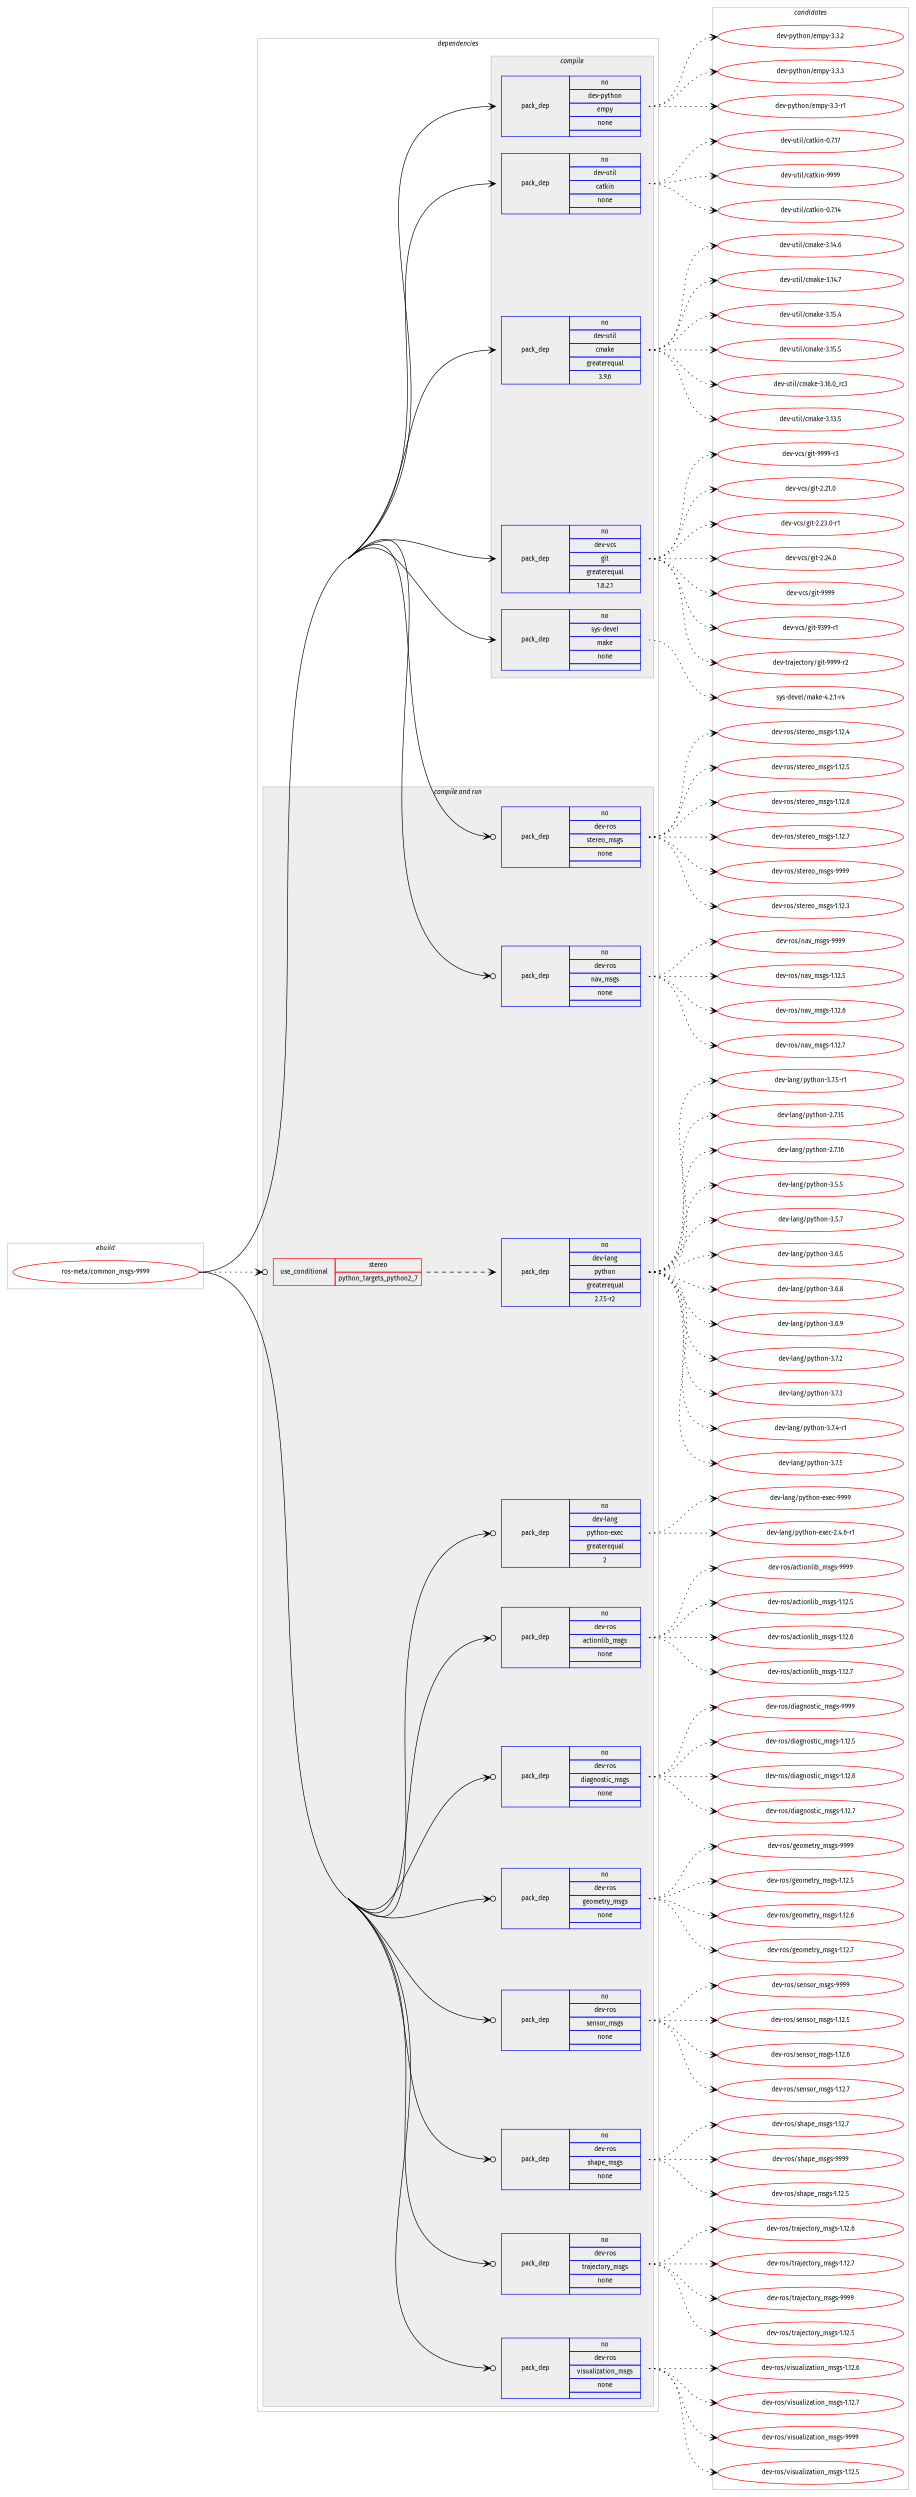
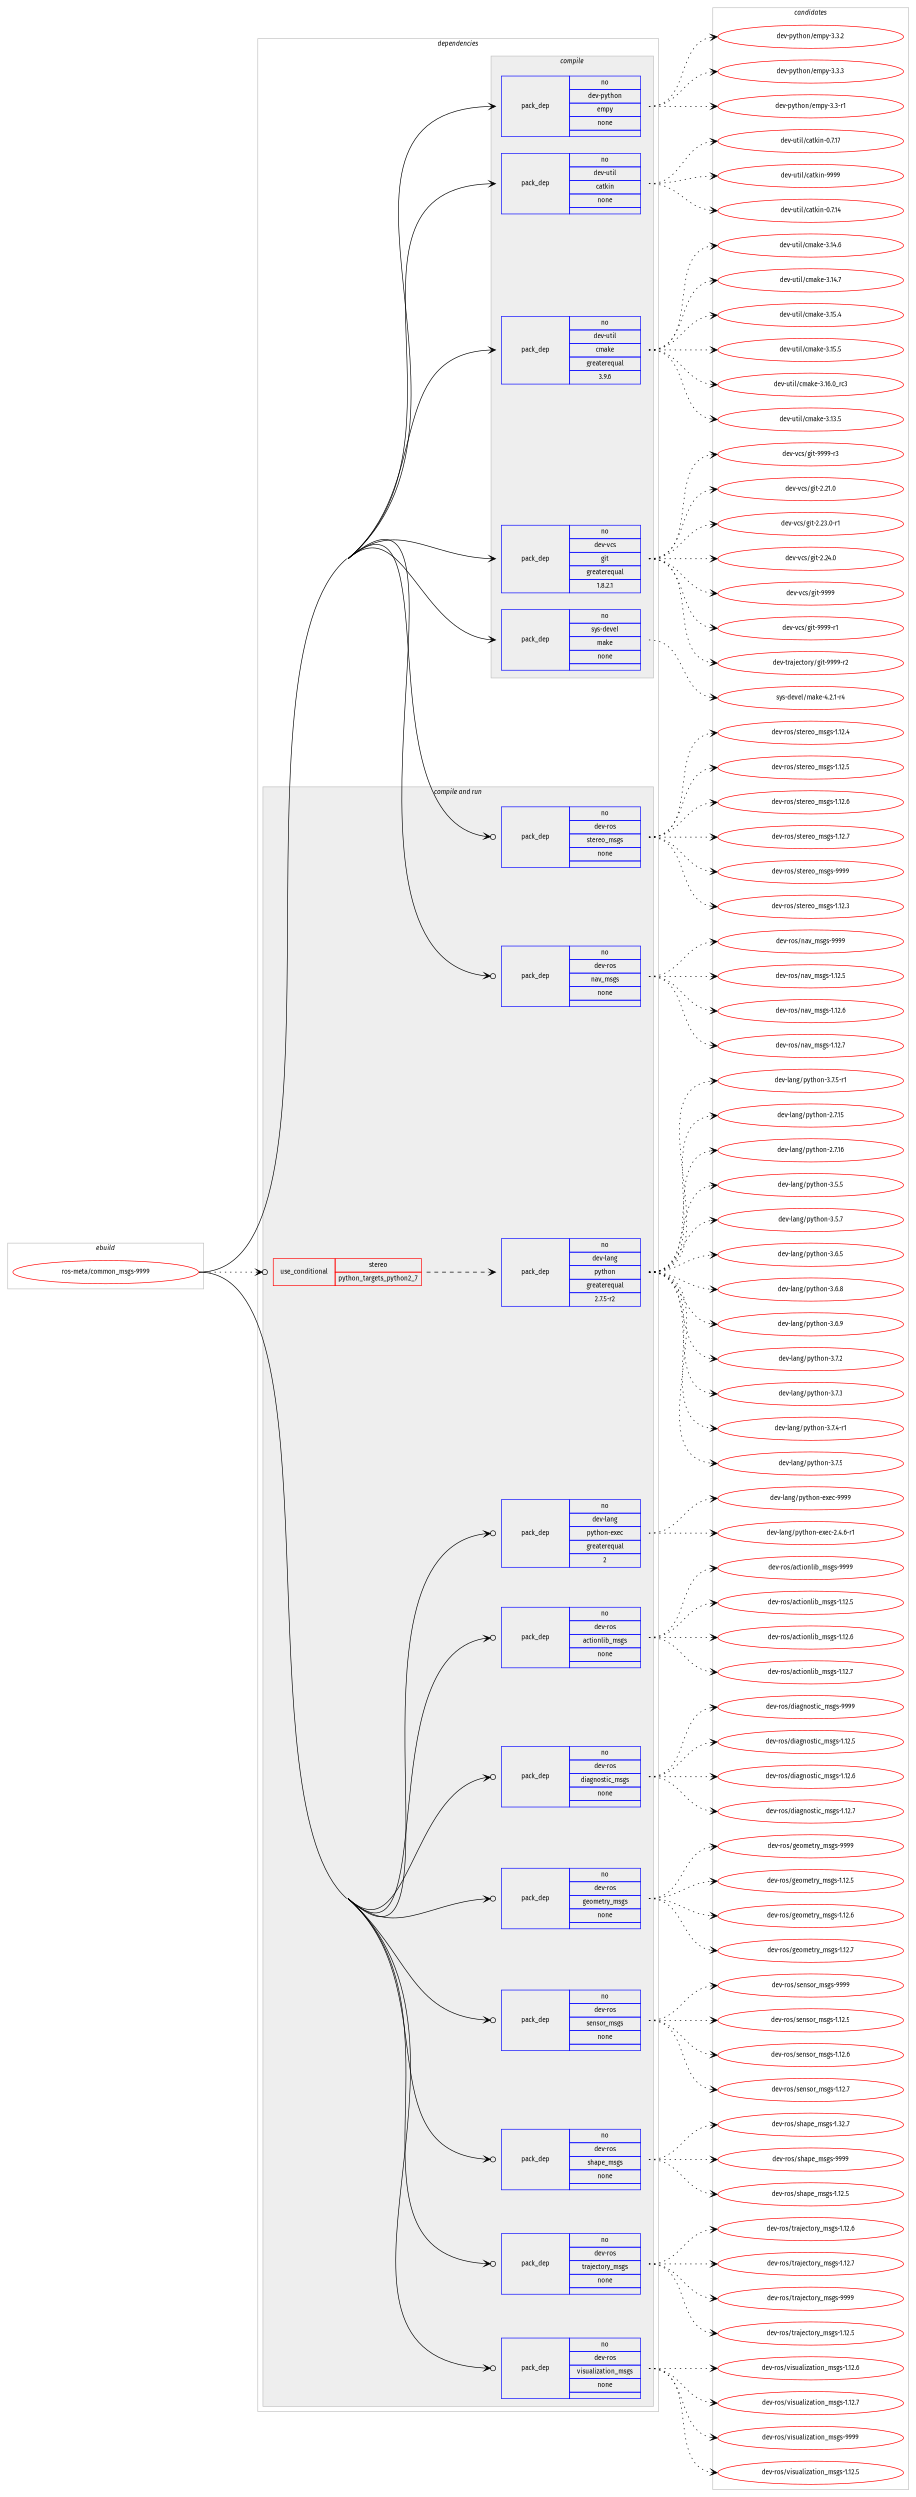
(811, 628) -> (811, 628)
(811, 2125) -> (811, 2125)
